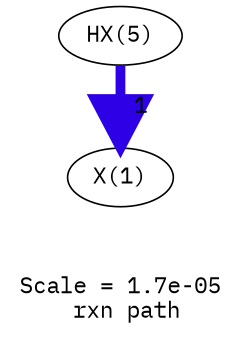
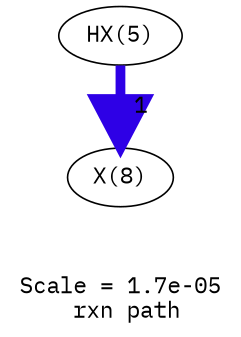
(120, 177) -> (120, 177)
